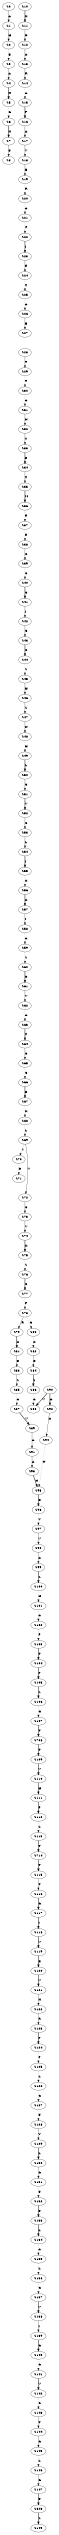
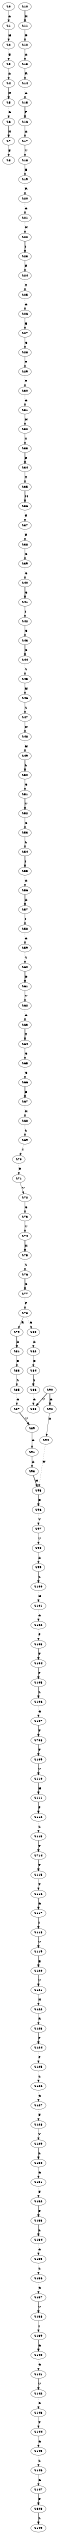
(26, 227) -> (26, 227)
none -> (25, 342)
(28, 1168) -> (22, 1187)
